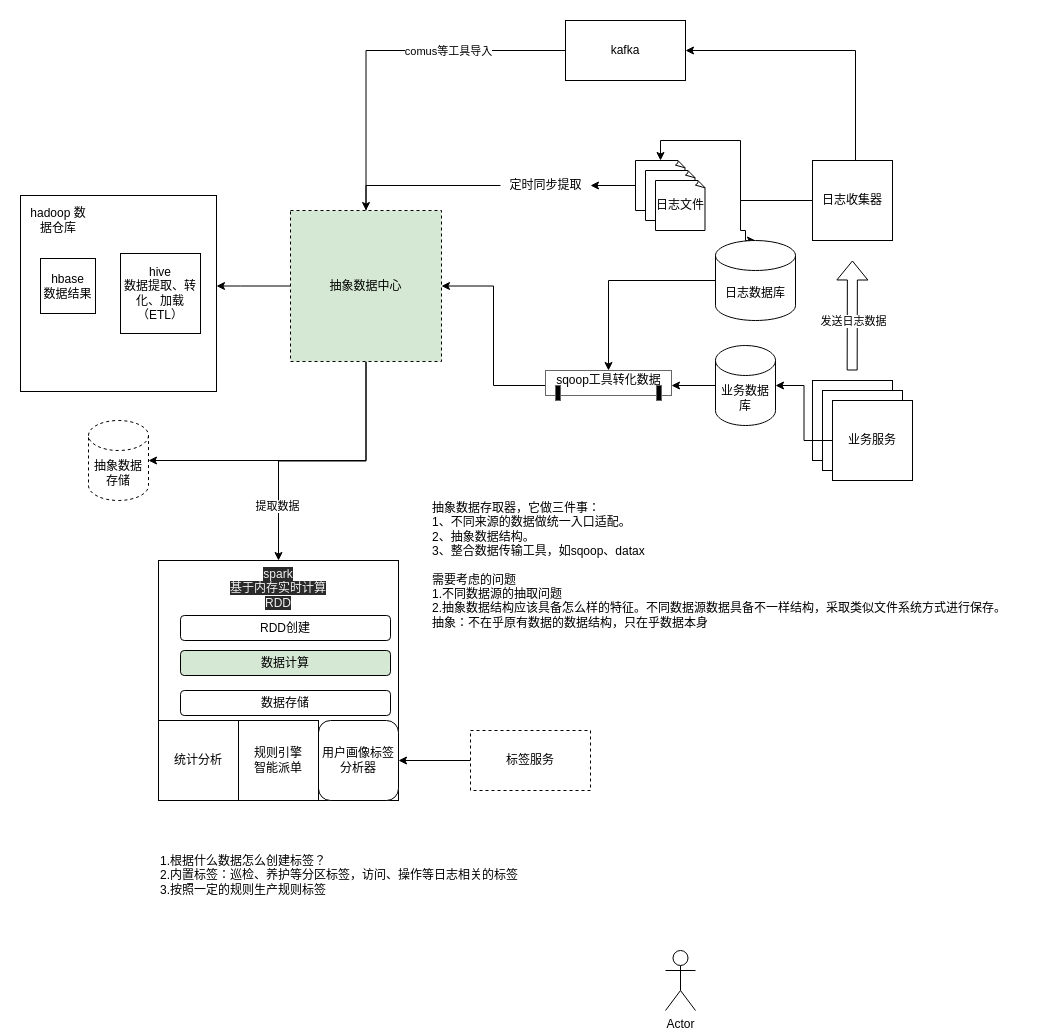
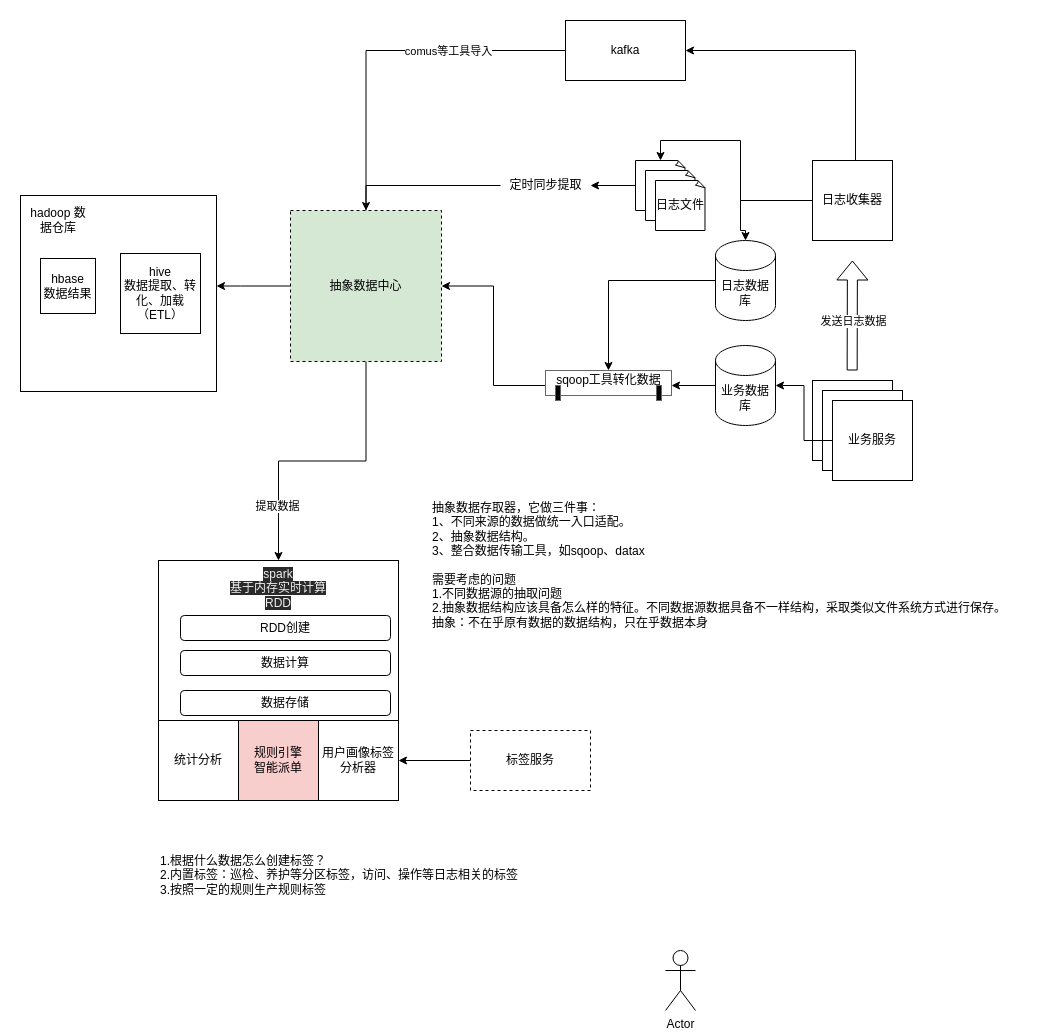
(756, 281) -> (746, 281)
(119, 461) -> none
(216, 461) -> none
(286, 663) -> (286, 663)
(279, 761) -> (279, 761)
(359, 761) -> (359, 761)
